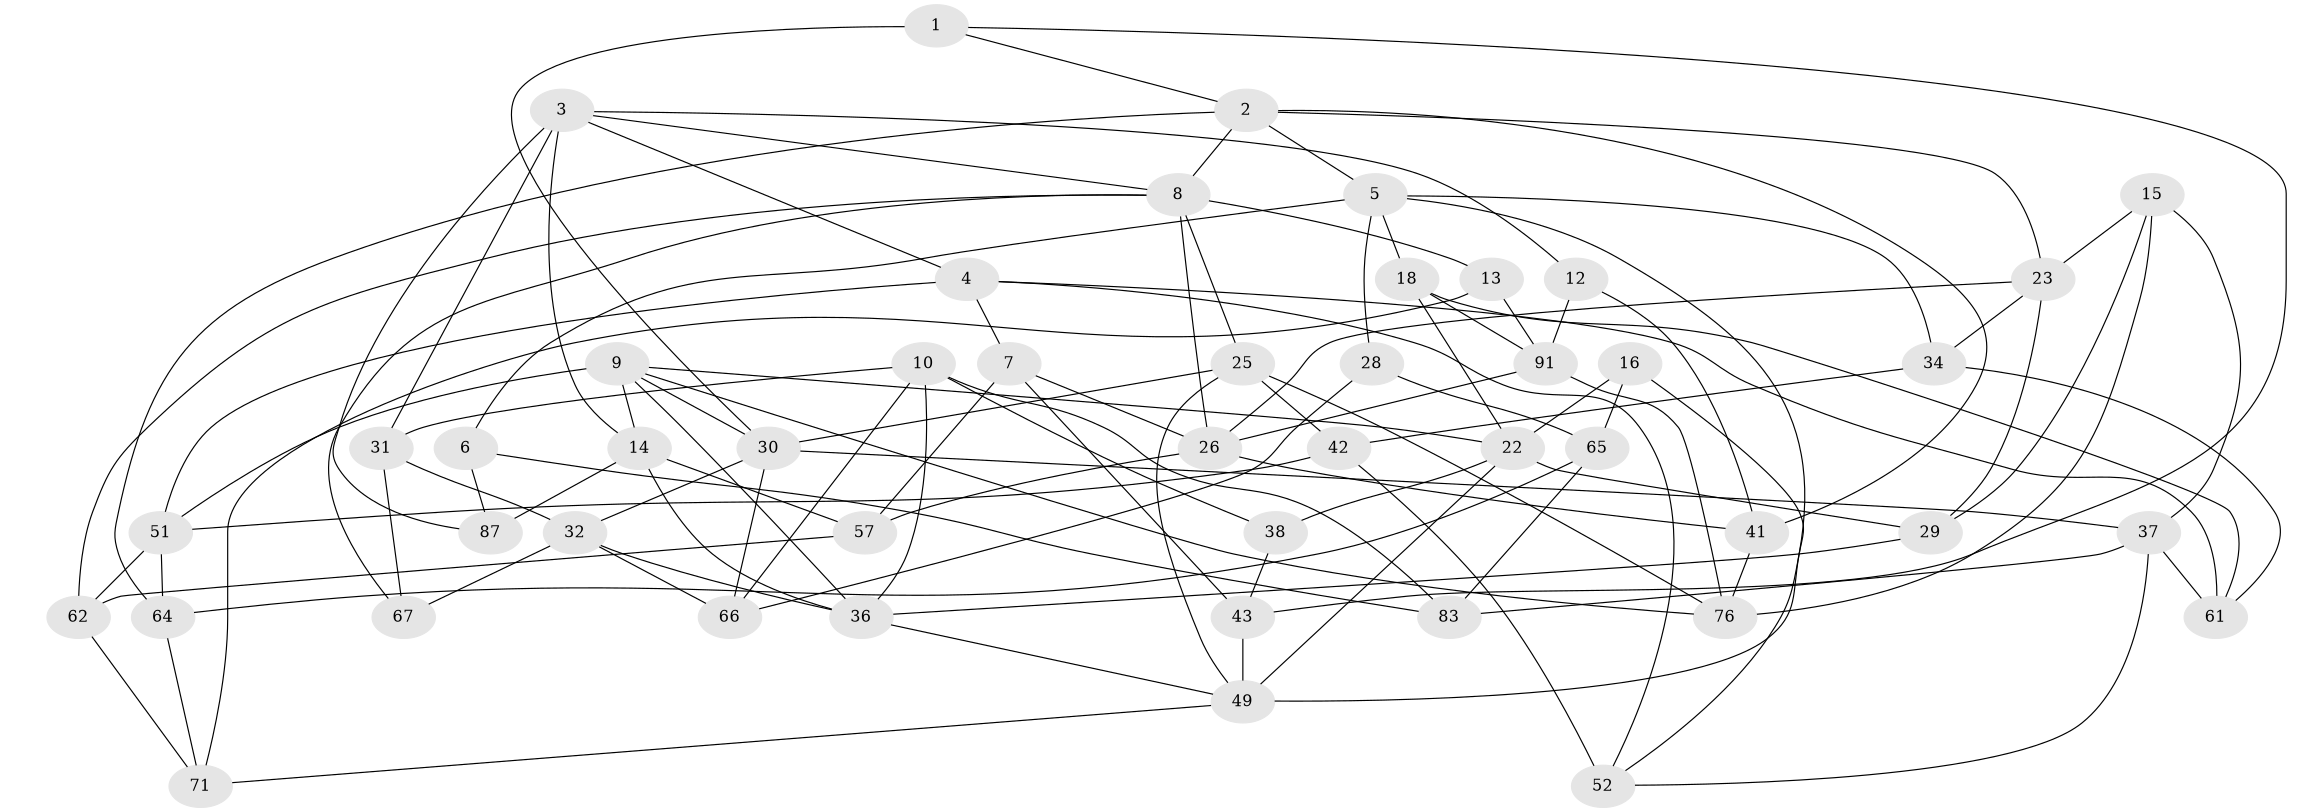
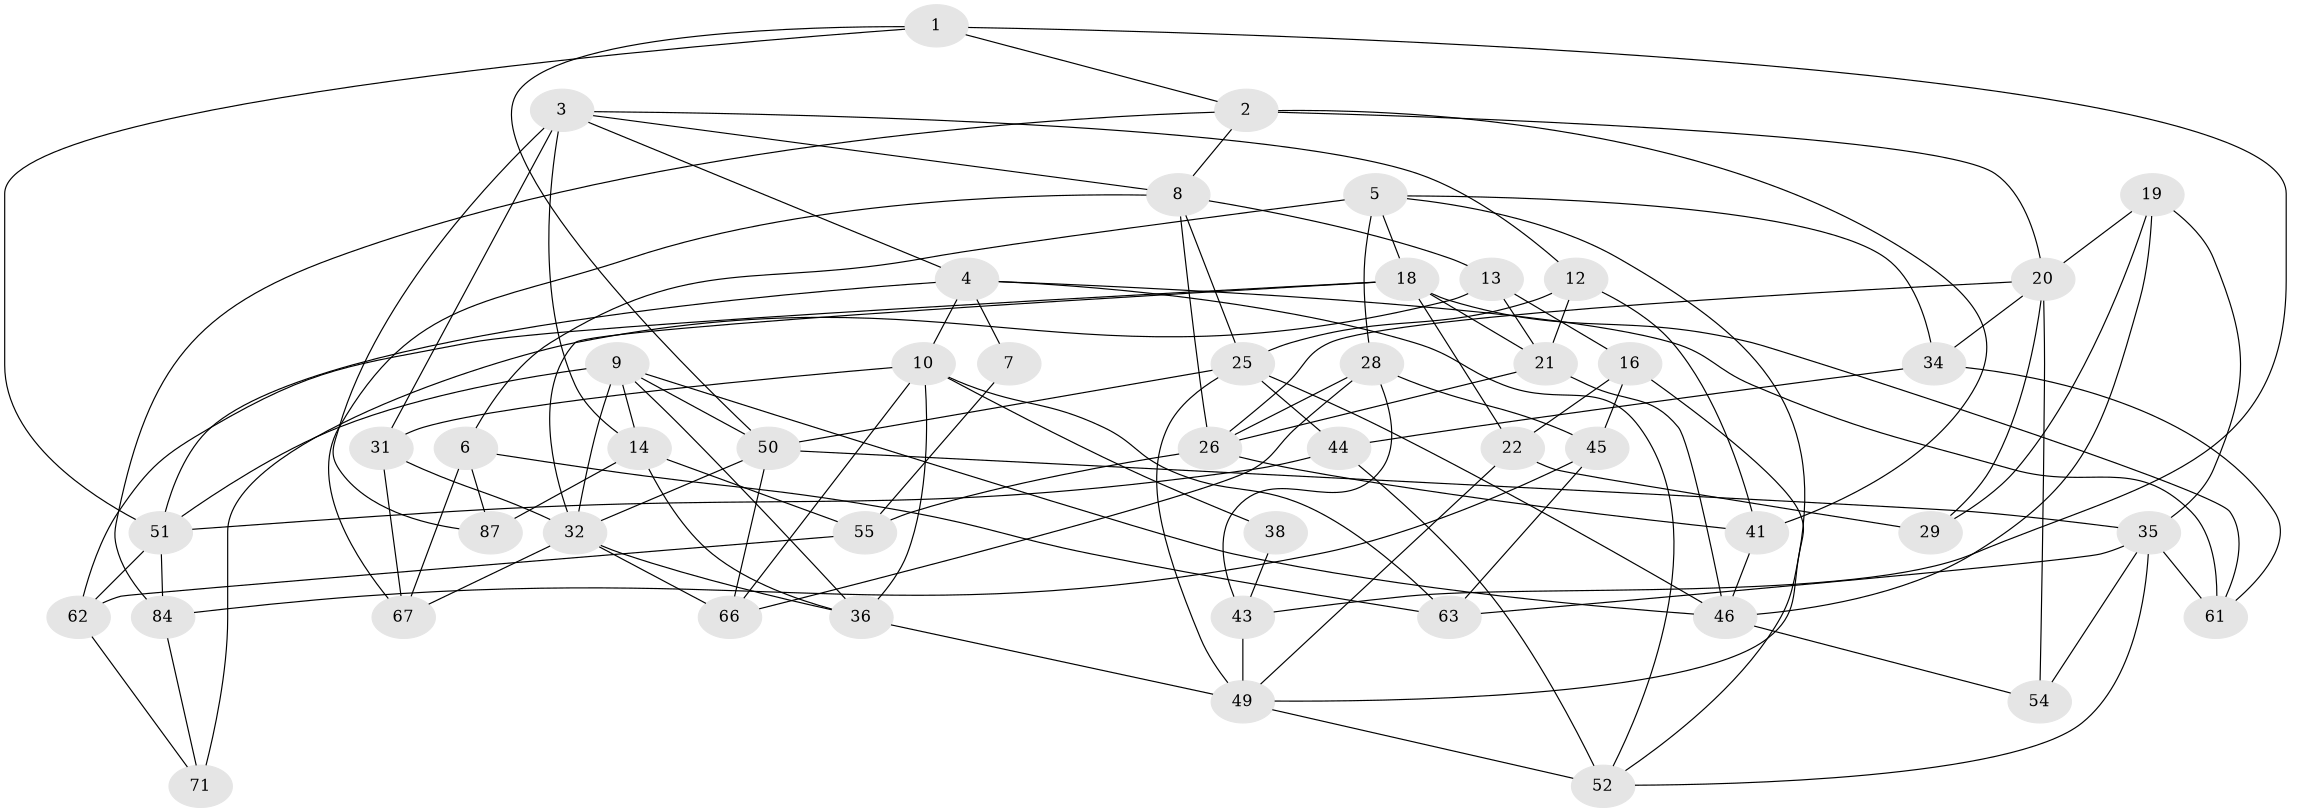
none -> (254, 102)
(1324, 161) -> none
(2152, 195) -> (2152, 195)
(531, 249) -> (606, 329)
(2043, 279) -> (2043, 279)
none -> (886, 313)
none -> (941, 330)
none -> (1338, 331)
none -> (1579, 333)
(1546, 364) -> (1546, 364)
(1128, 405) -> (592, 447)
(1128, 413) -> (1300, 402)
(769, 448) -> (769, 448)
(1339, 448) -> (1339, 448)
(1597, 448) -> (1597, 448)
(1380, 494) -> none
(1131, 496) -> (1307, 491)
none -> (435, 533)
(865, 533) -> (865, 533)
(2149, 533) -> (2149, 533)
(1448, 579) -> none
(163, 617) -> (163, 617)
(1449, 617) -> (1449, 617)
(1725, 617) -> (1725, 617)
none -> (2040, 702)
(722, 744) -> (1423, 744)
